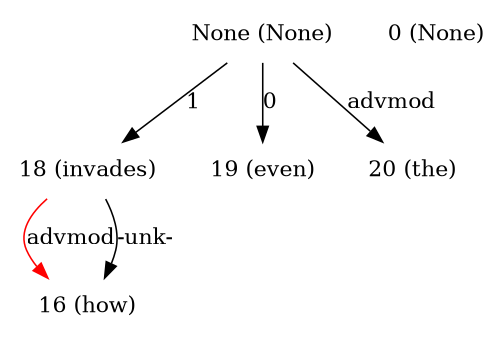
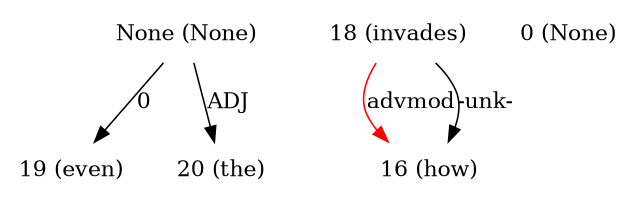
(181, 98) -> none
(392, 102) -> (228, 102)
